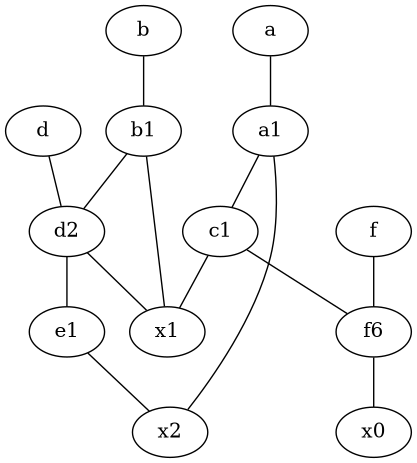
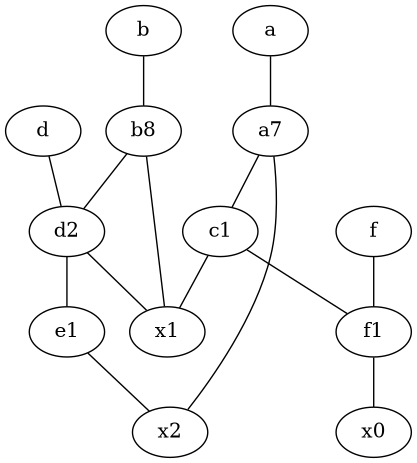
(144, 131) -> (144, 131)
(271, 131) -> (271, 131)
(374, 332) -> (374, 332)
